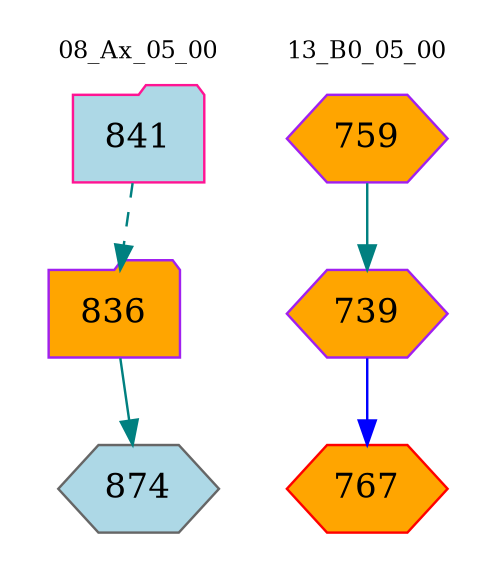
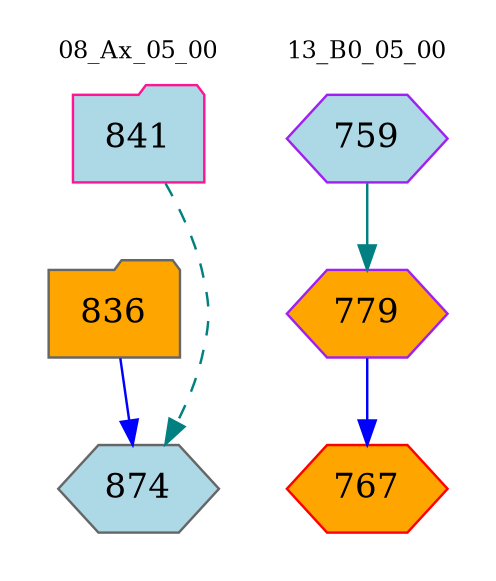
(367, 139) -> (367, 139)
(128, 214) -> (208, 301)
(114, 314) -> (114, 314)
(367, 314) -> (367, 314)
(125, 389) -> (125, 389)
